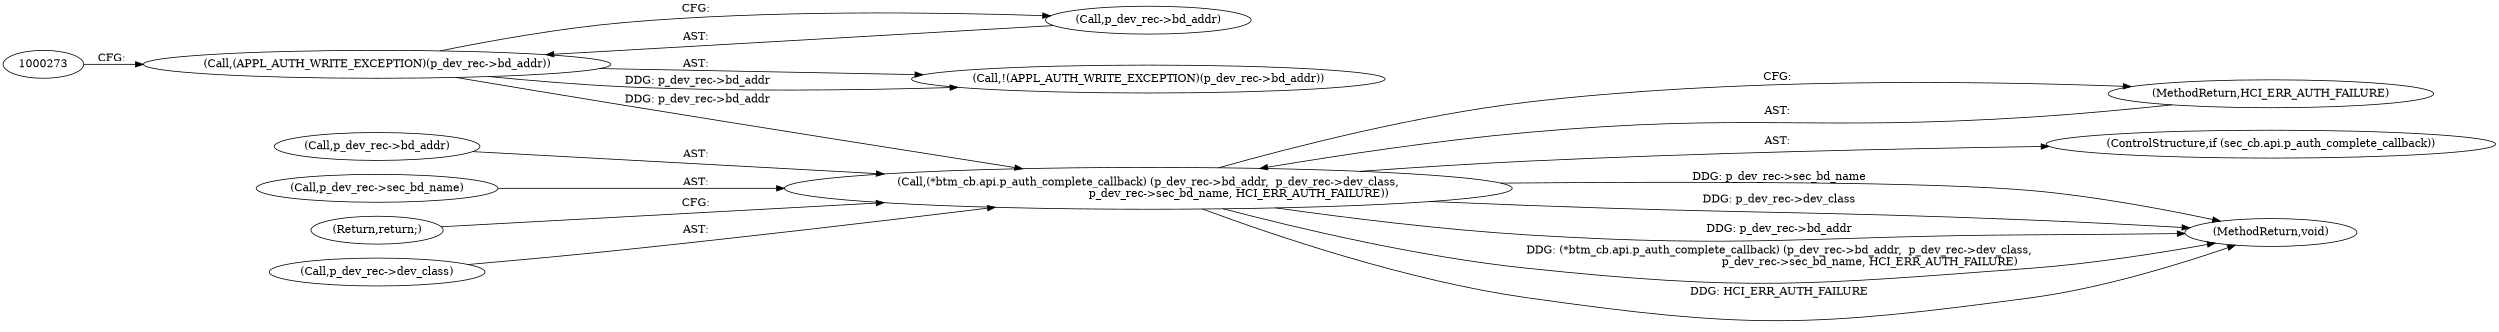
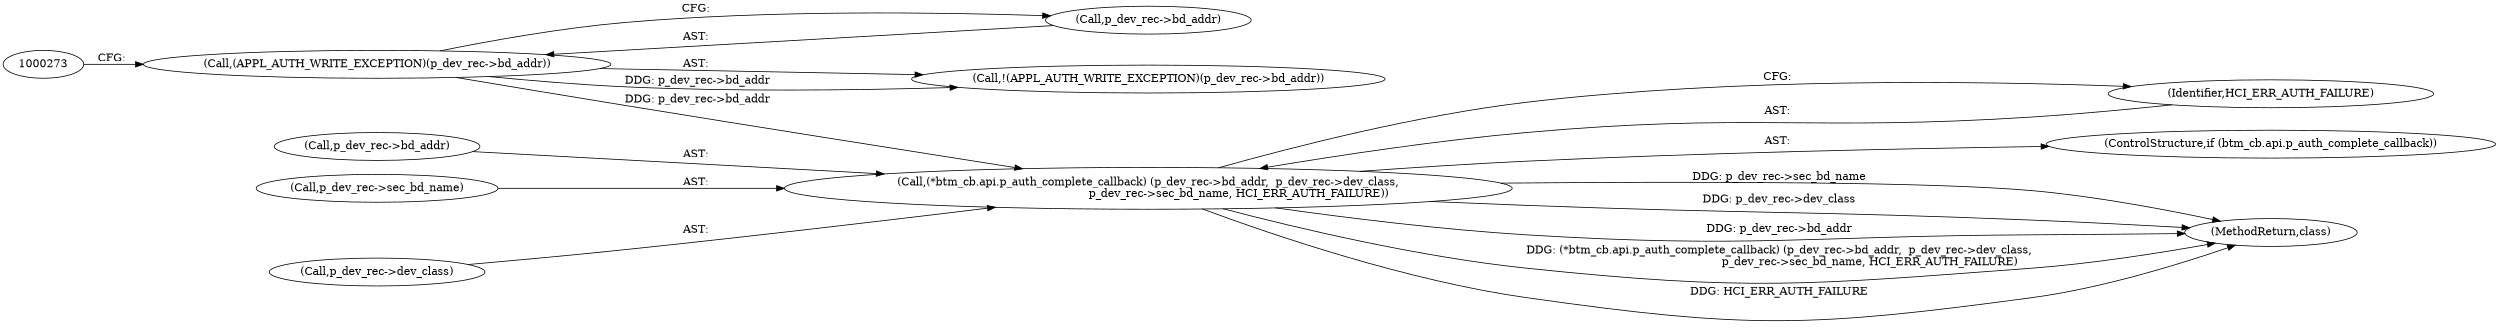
(2271, 94) -> (2271, 94)
(2271, 144) -> (2271, 144)
(377, 230) -> none
(2271, 232) -> (2271, 232)
